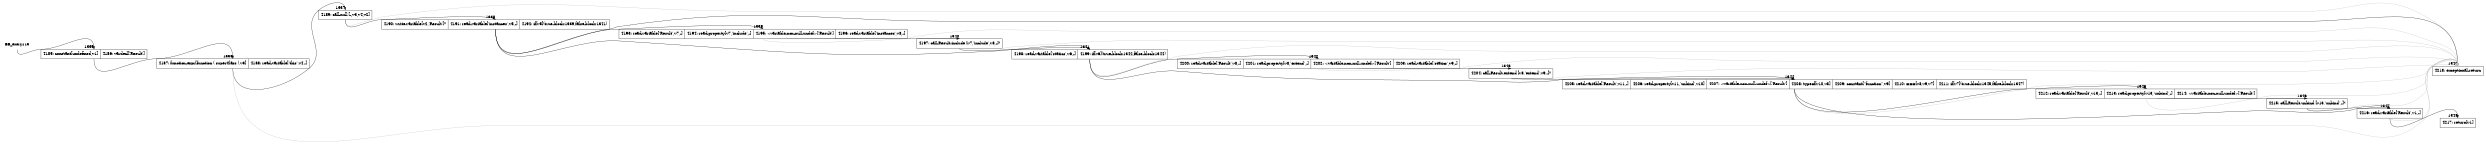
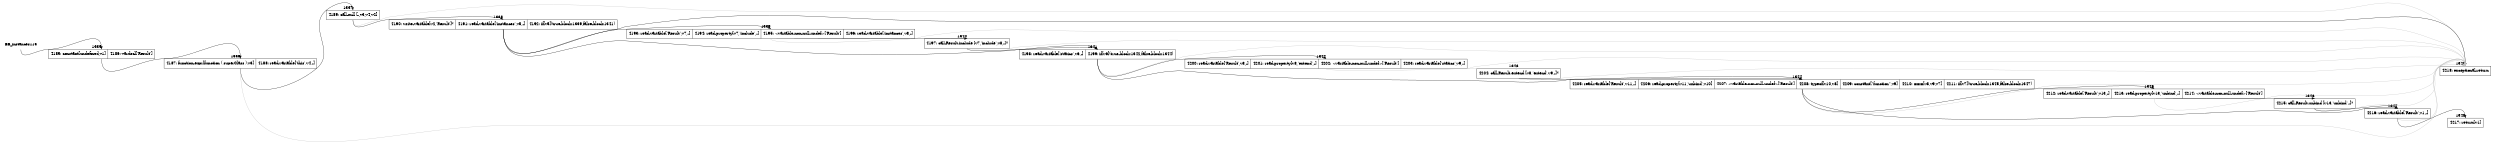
(17, 45) -> (21, 45)
(1385, 69) -> (1392, 69)
